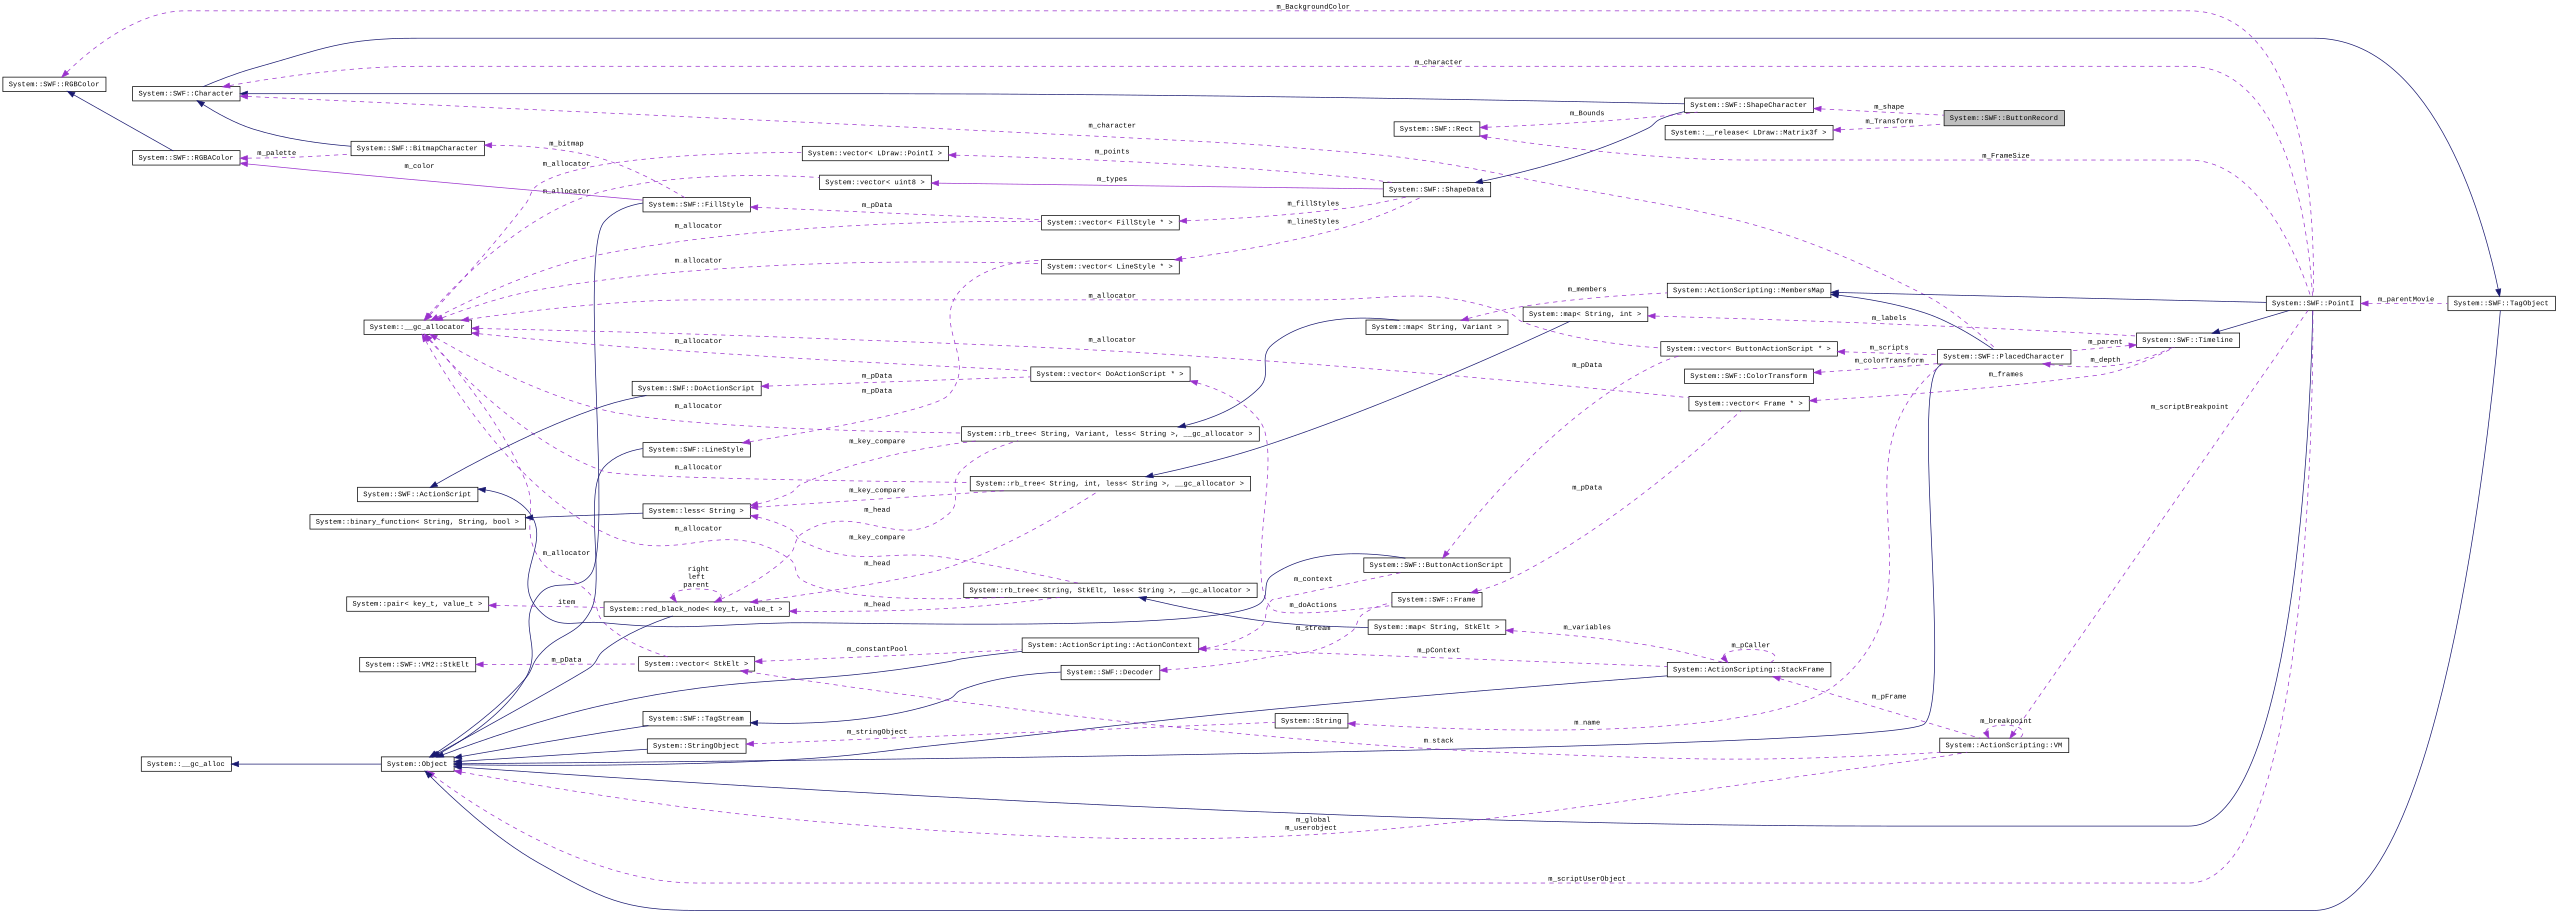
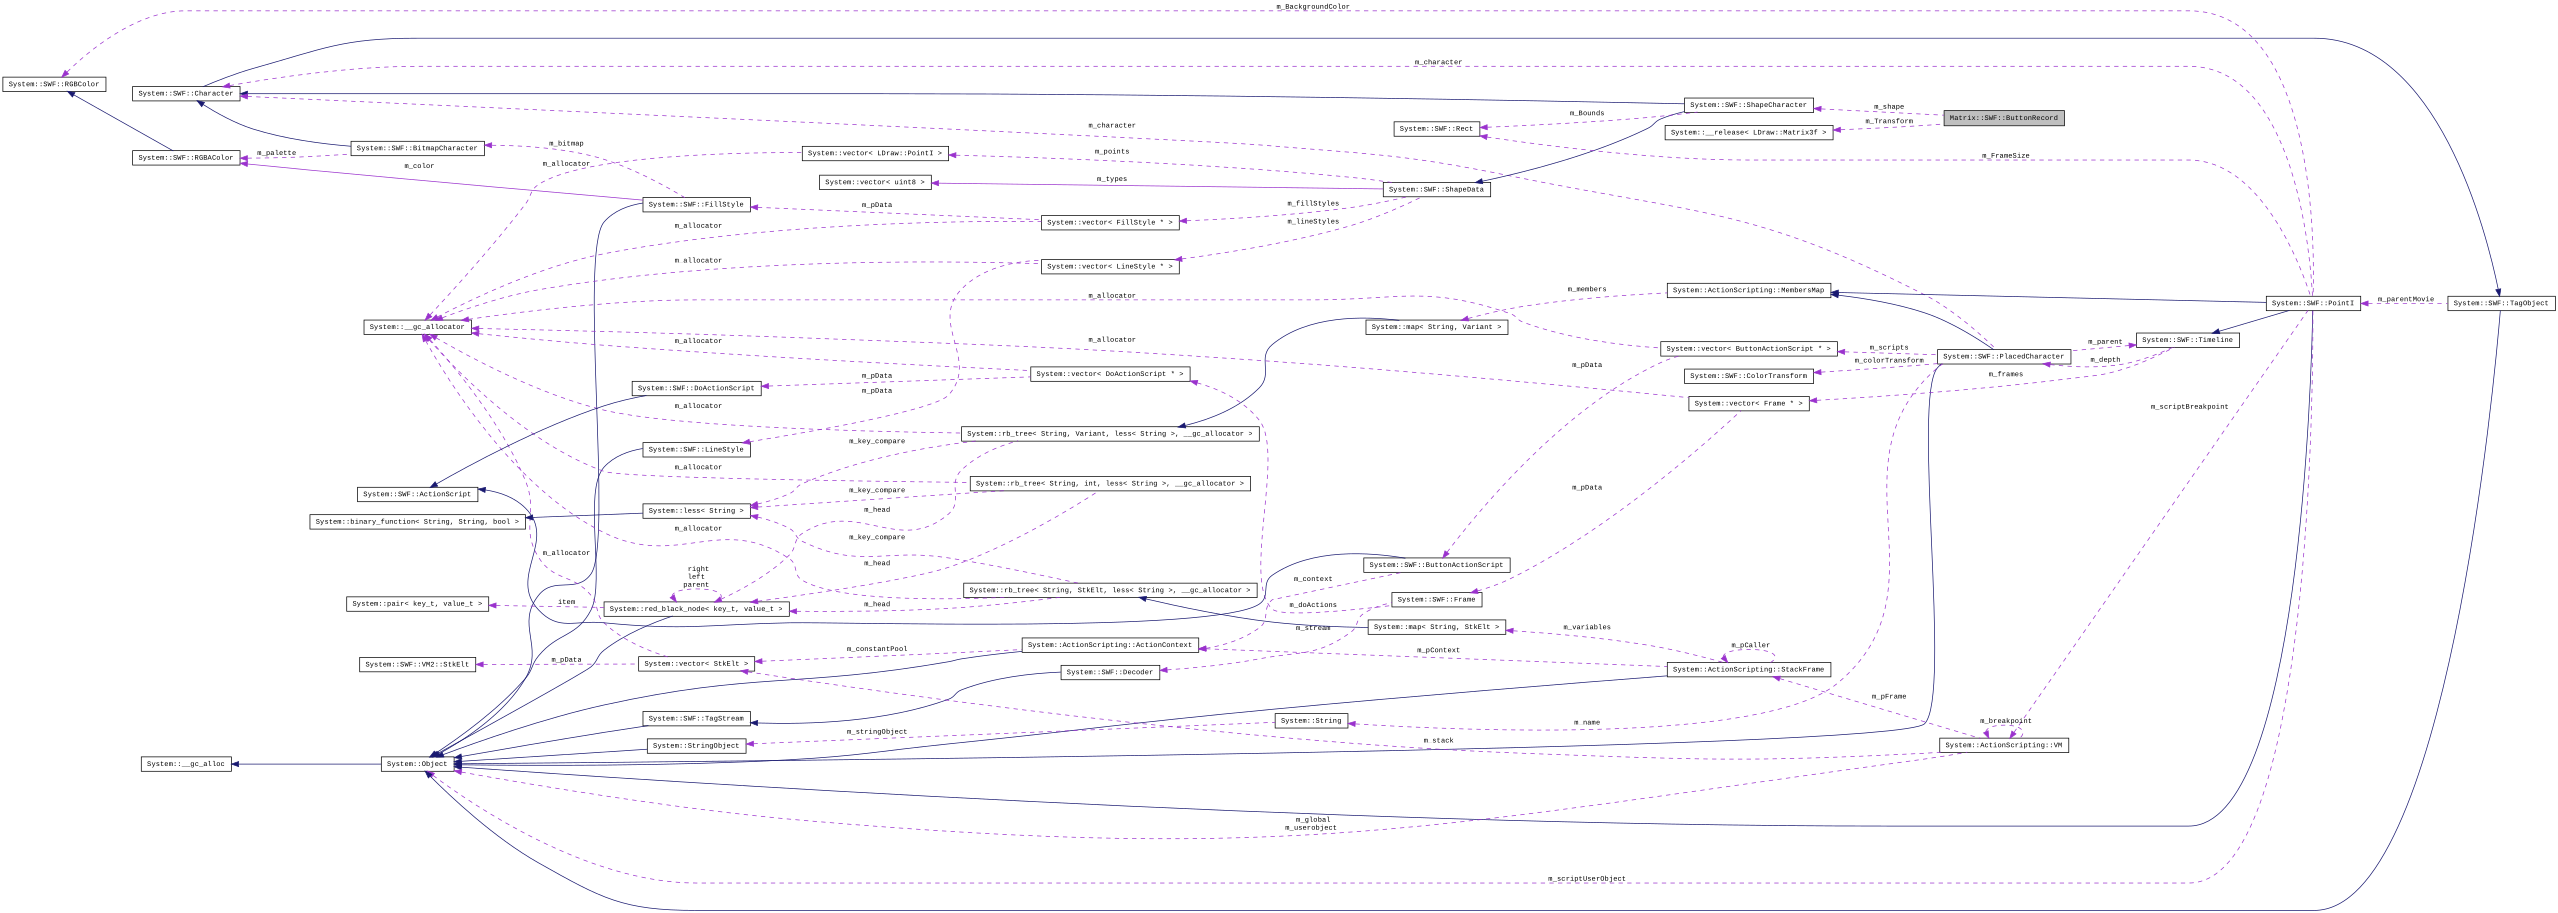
(2004, 118) -> (2004, 118)
(604, 191) -> none
(1585, 314) -> none
